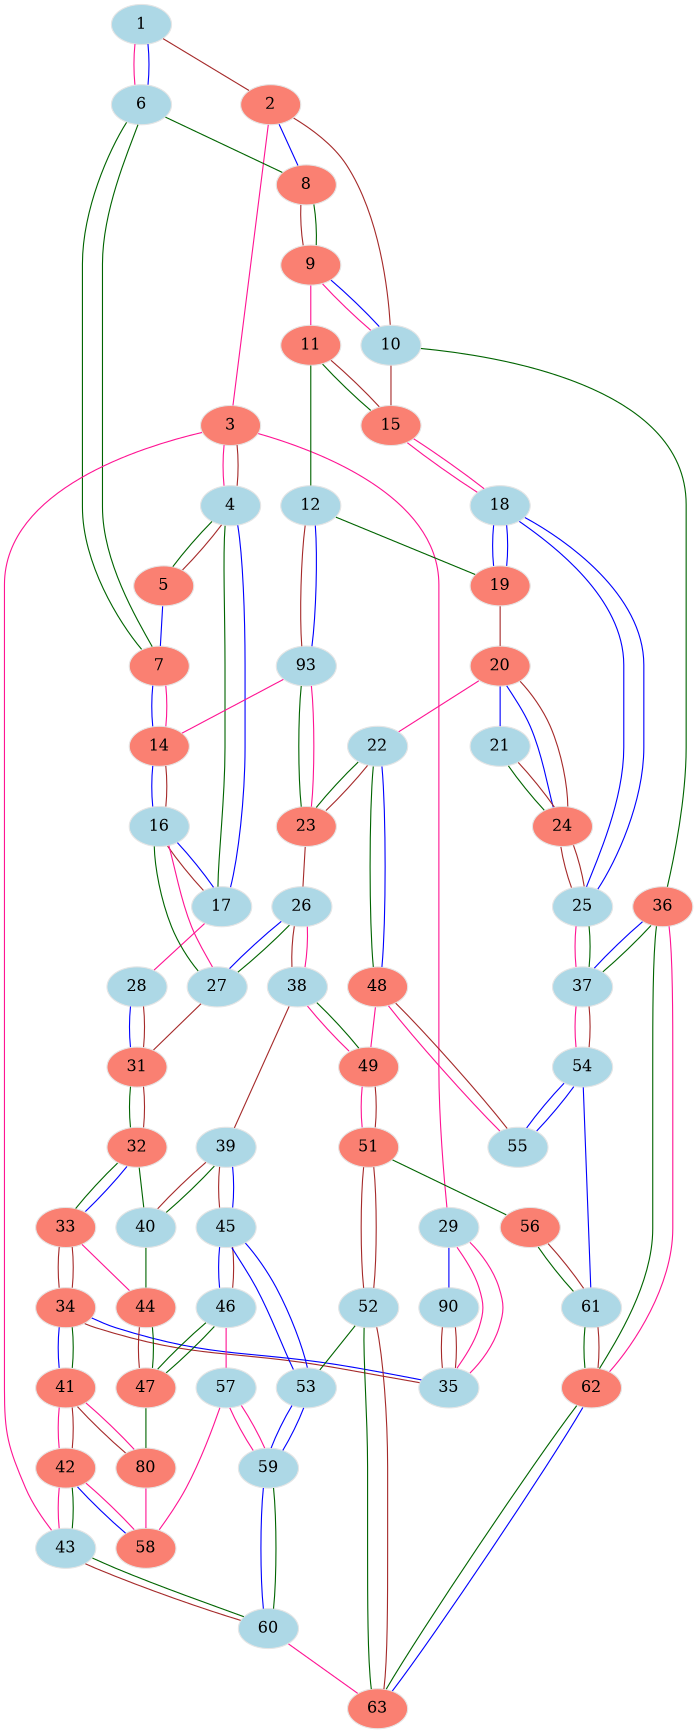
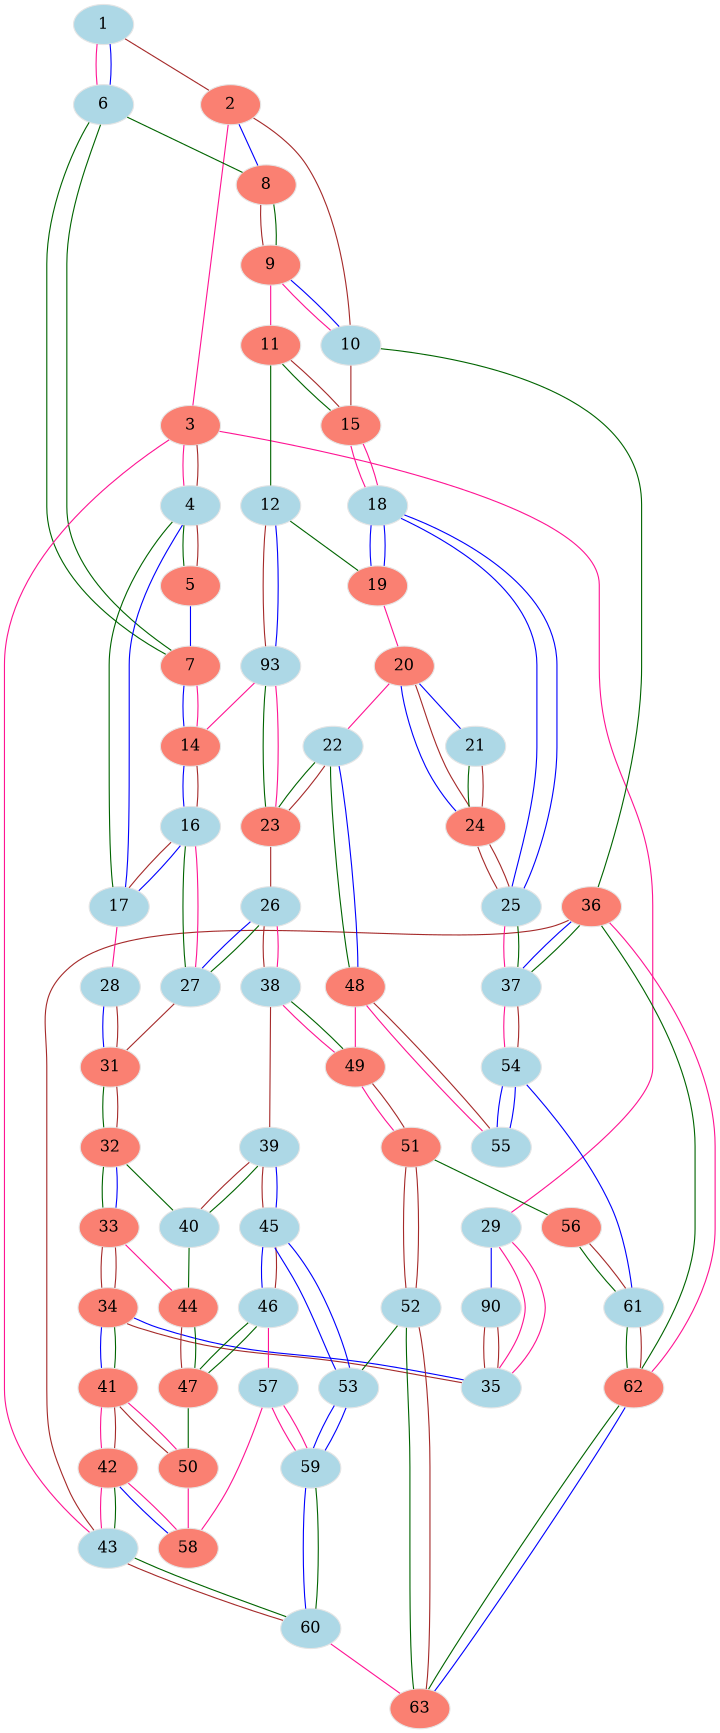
(500, 626) -> (391, 626)
none -> (49, 997)
(146, 1468) -> (188, 1468)
